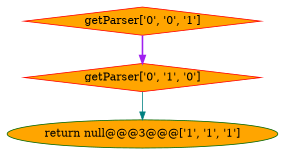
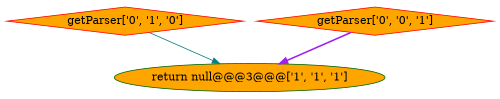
(142, 46) -> (319, 46)
